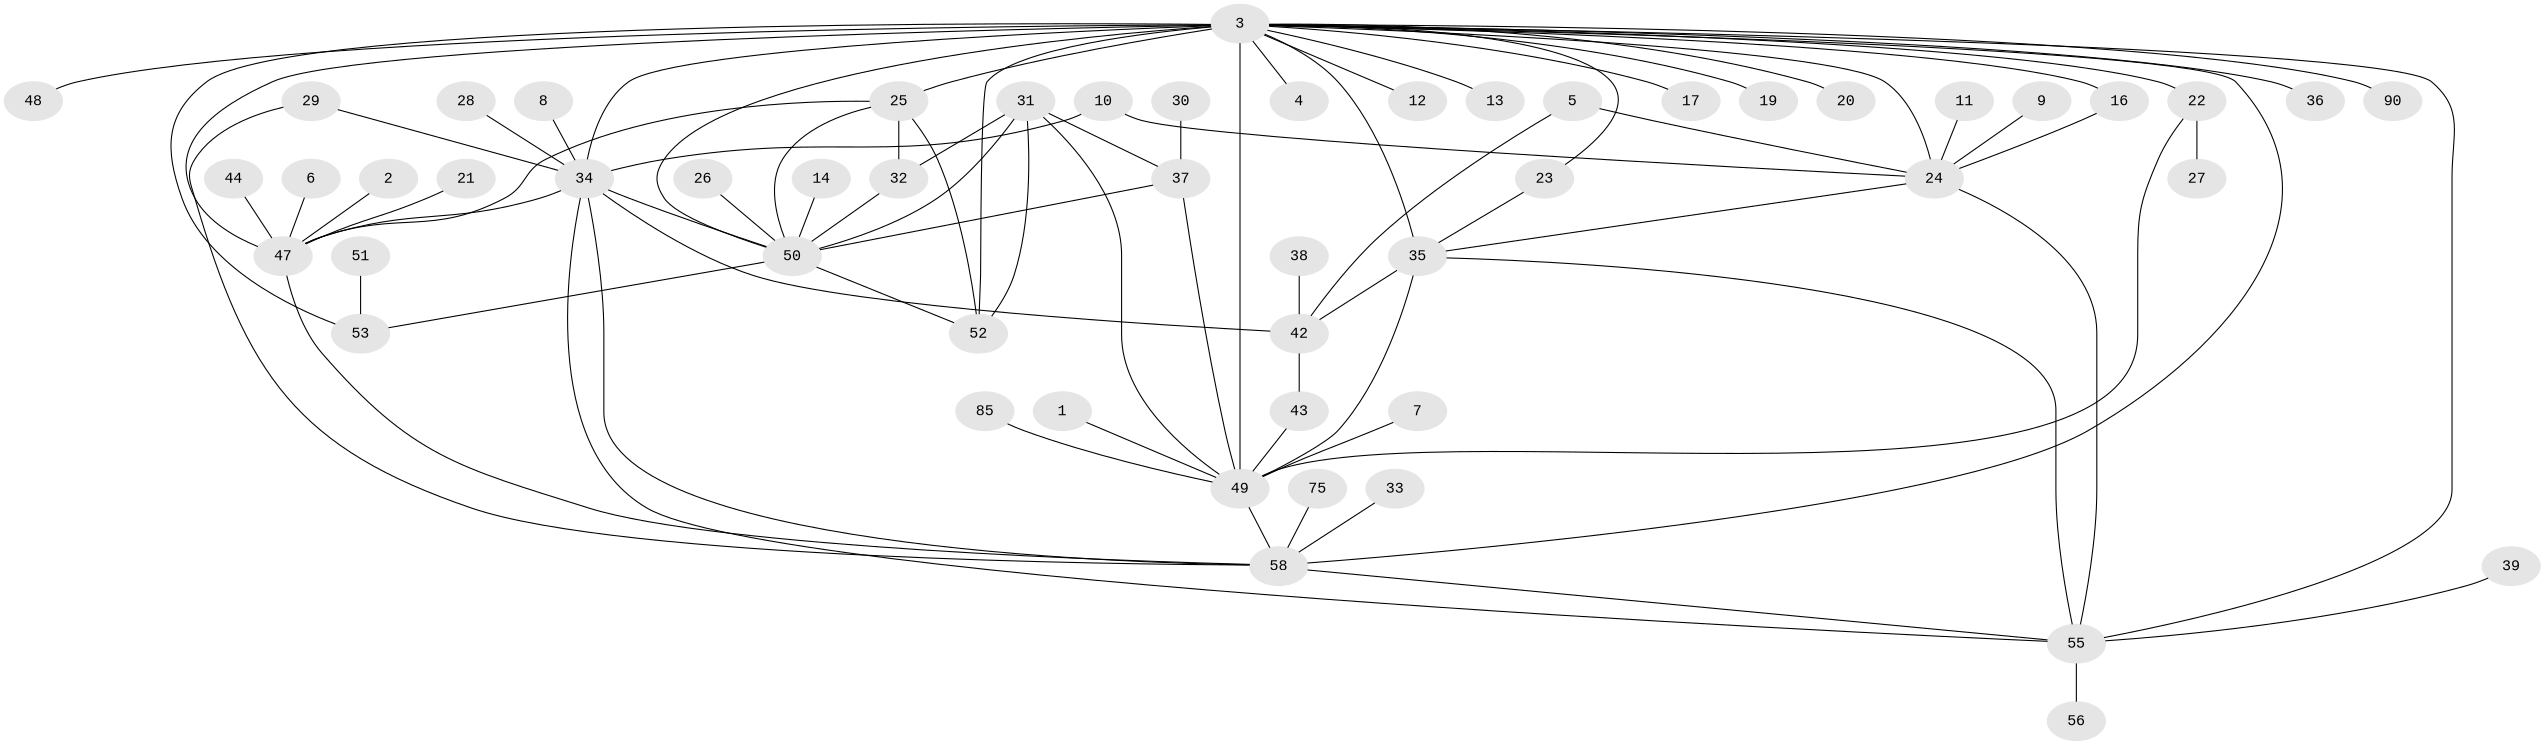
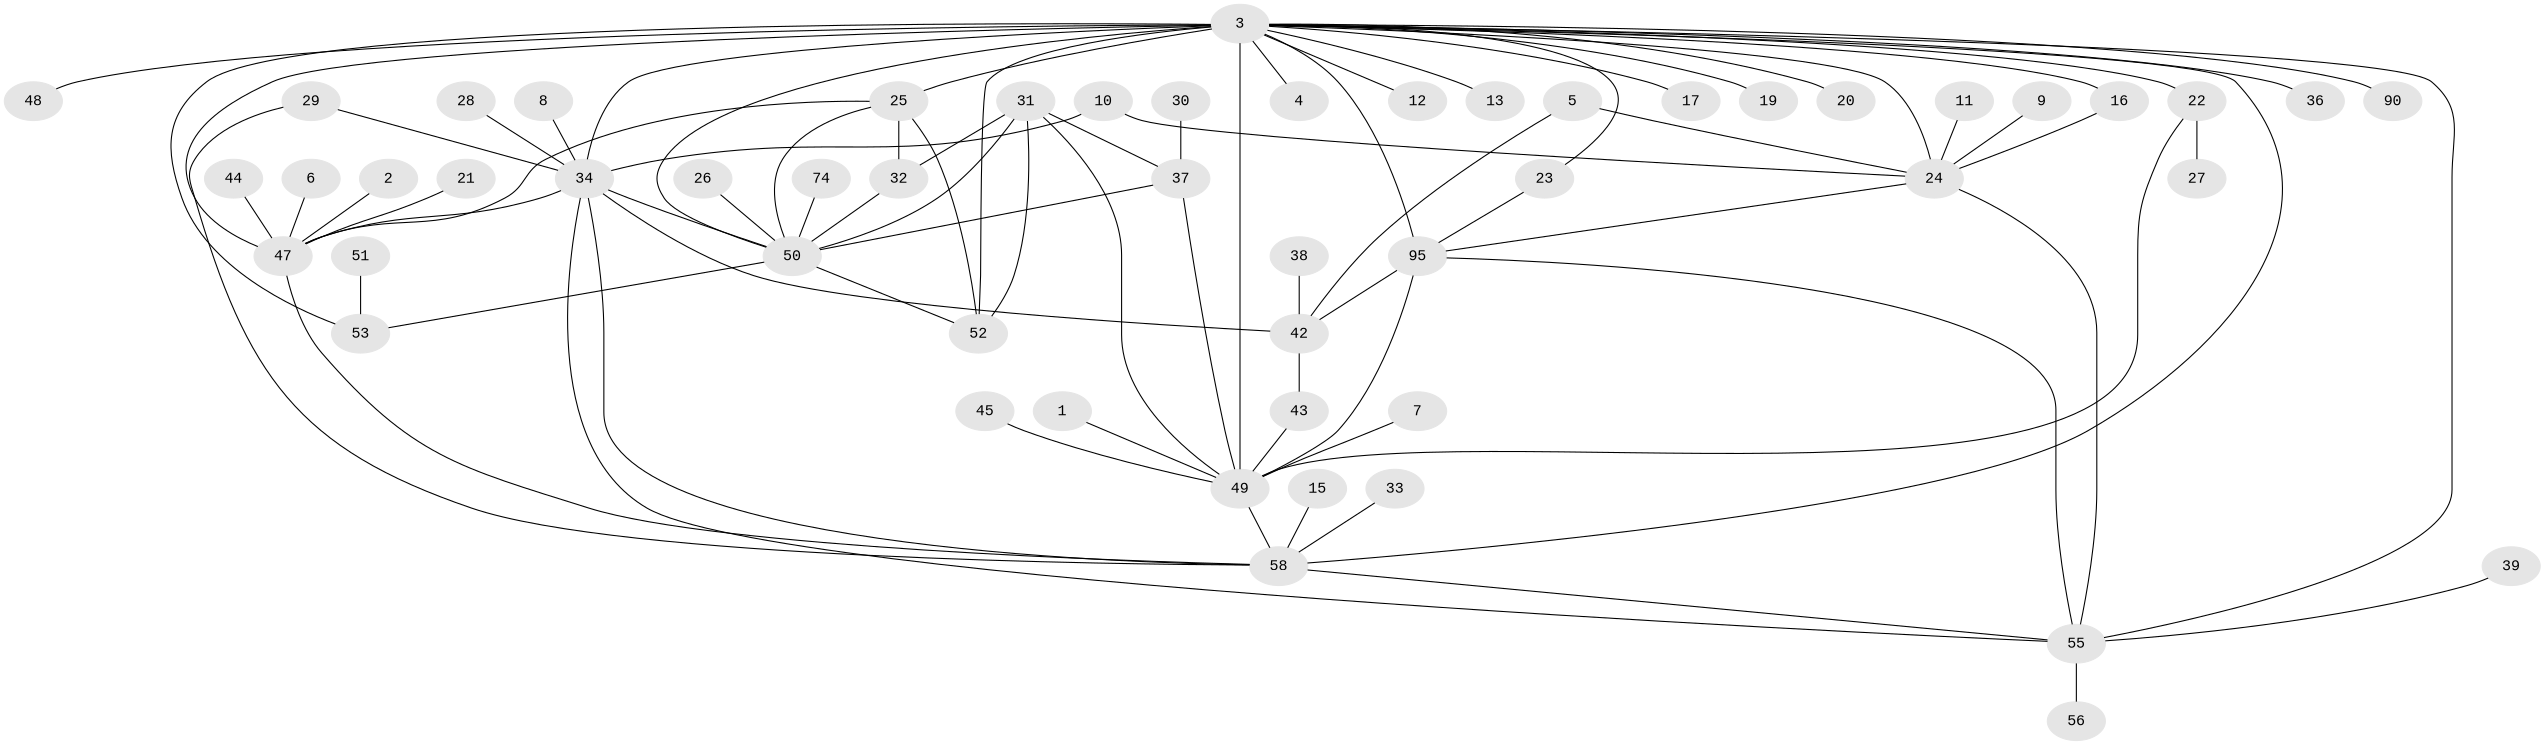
(821, 179) -> (821, 179)
(1418, 256) -> (1418, 256)
(985, 411) -> (985, 411)
(1318, 489) -> (1318, 489)
